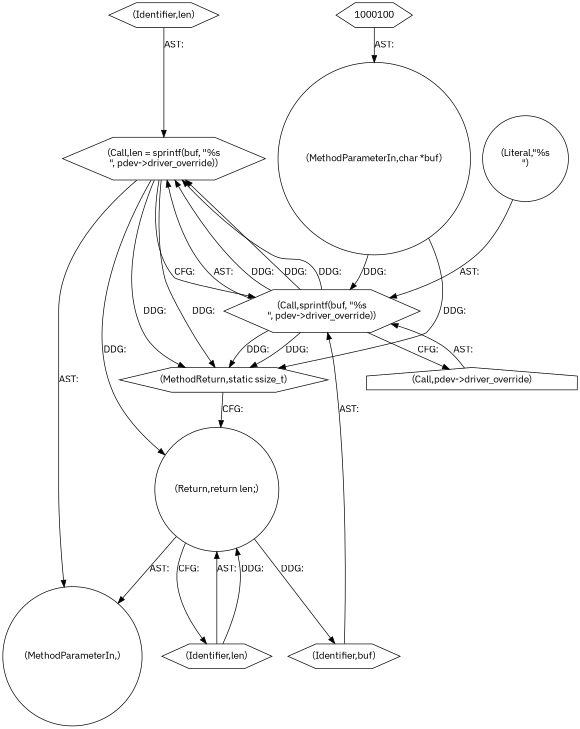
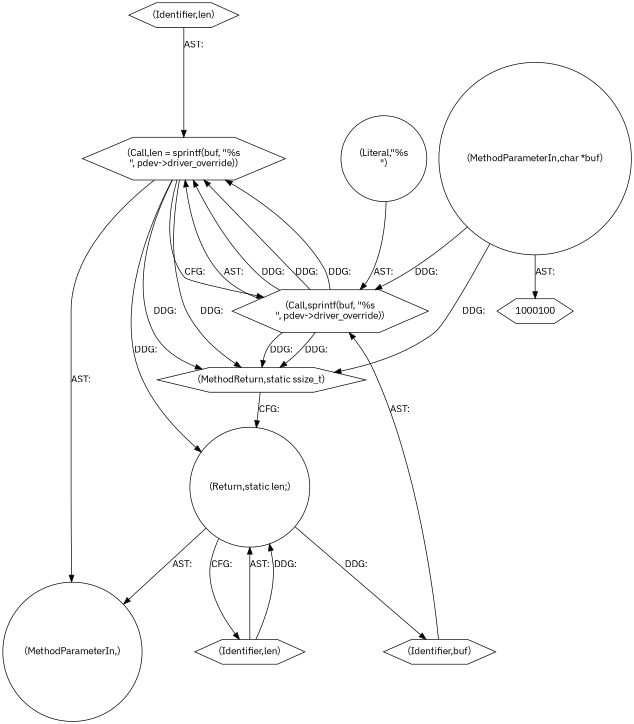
(374, 42) -> (535, 273)
(472, 380) -> none
(217, 489) -> (250, 487)
